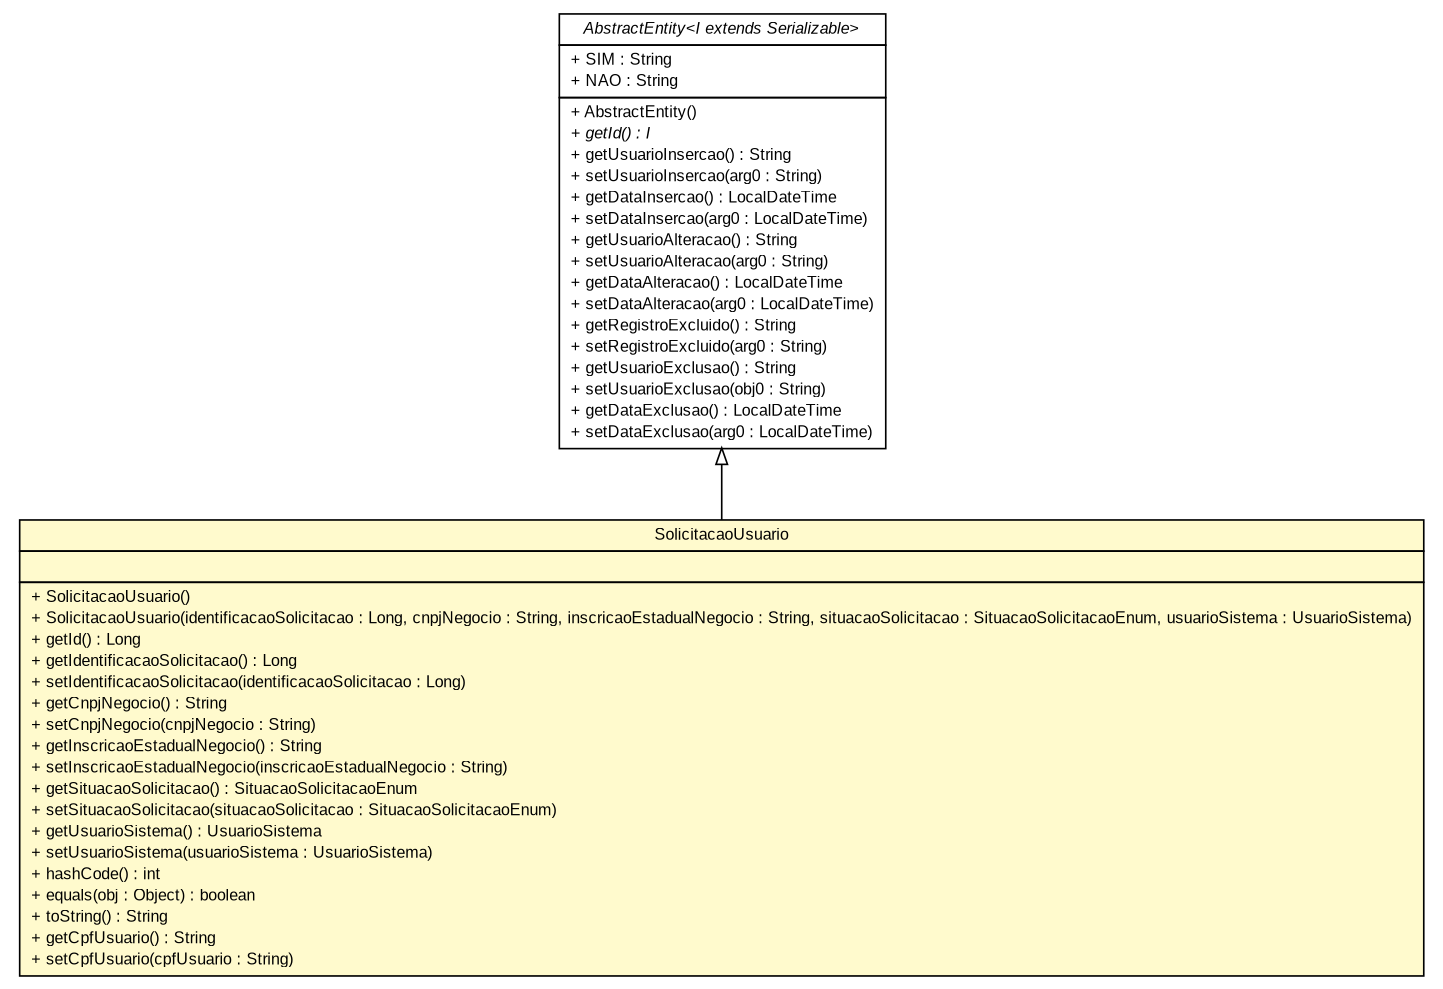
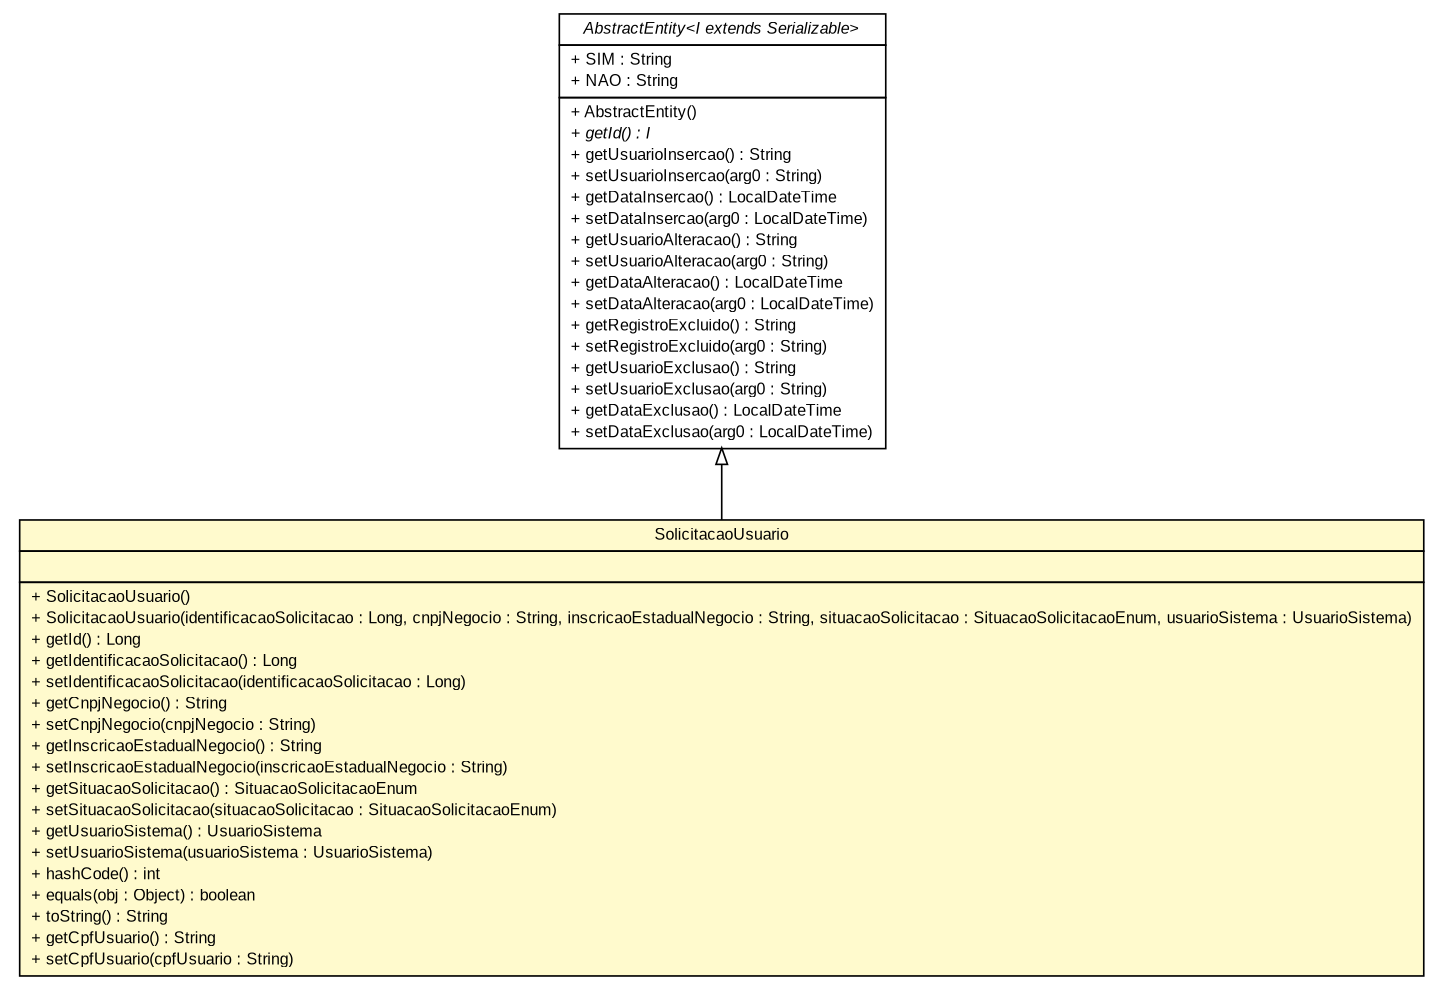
(699, 390) -> (700, 390)
